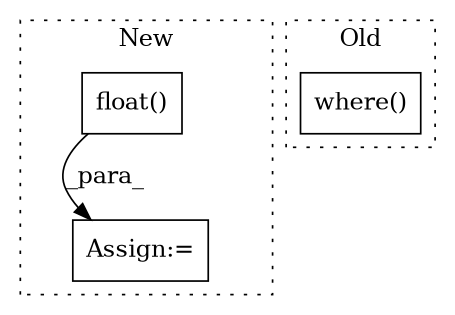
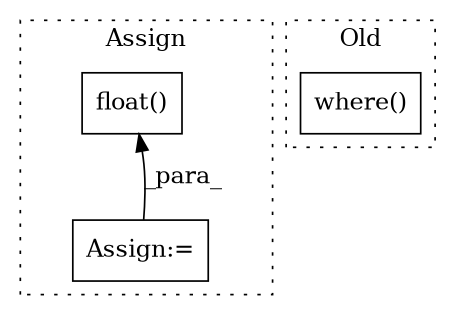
(146, 40) -> (146, 40)
(64, 169) -> (145, 185)
